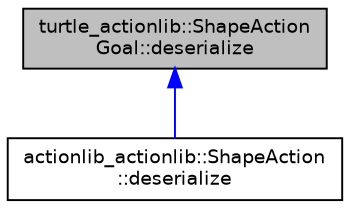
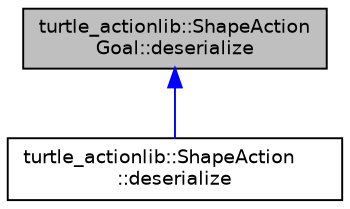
(175, 169) -> (175, 169)
